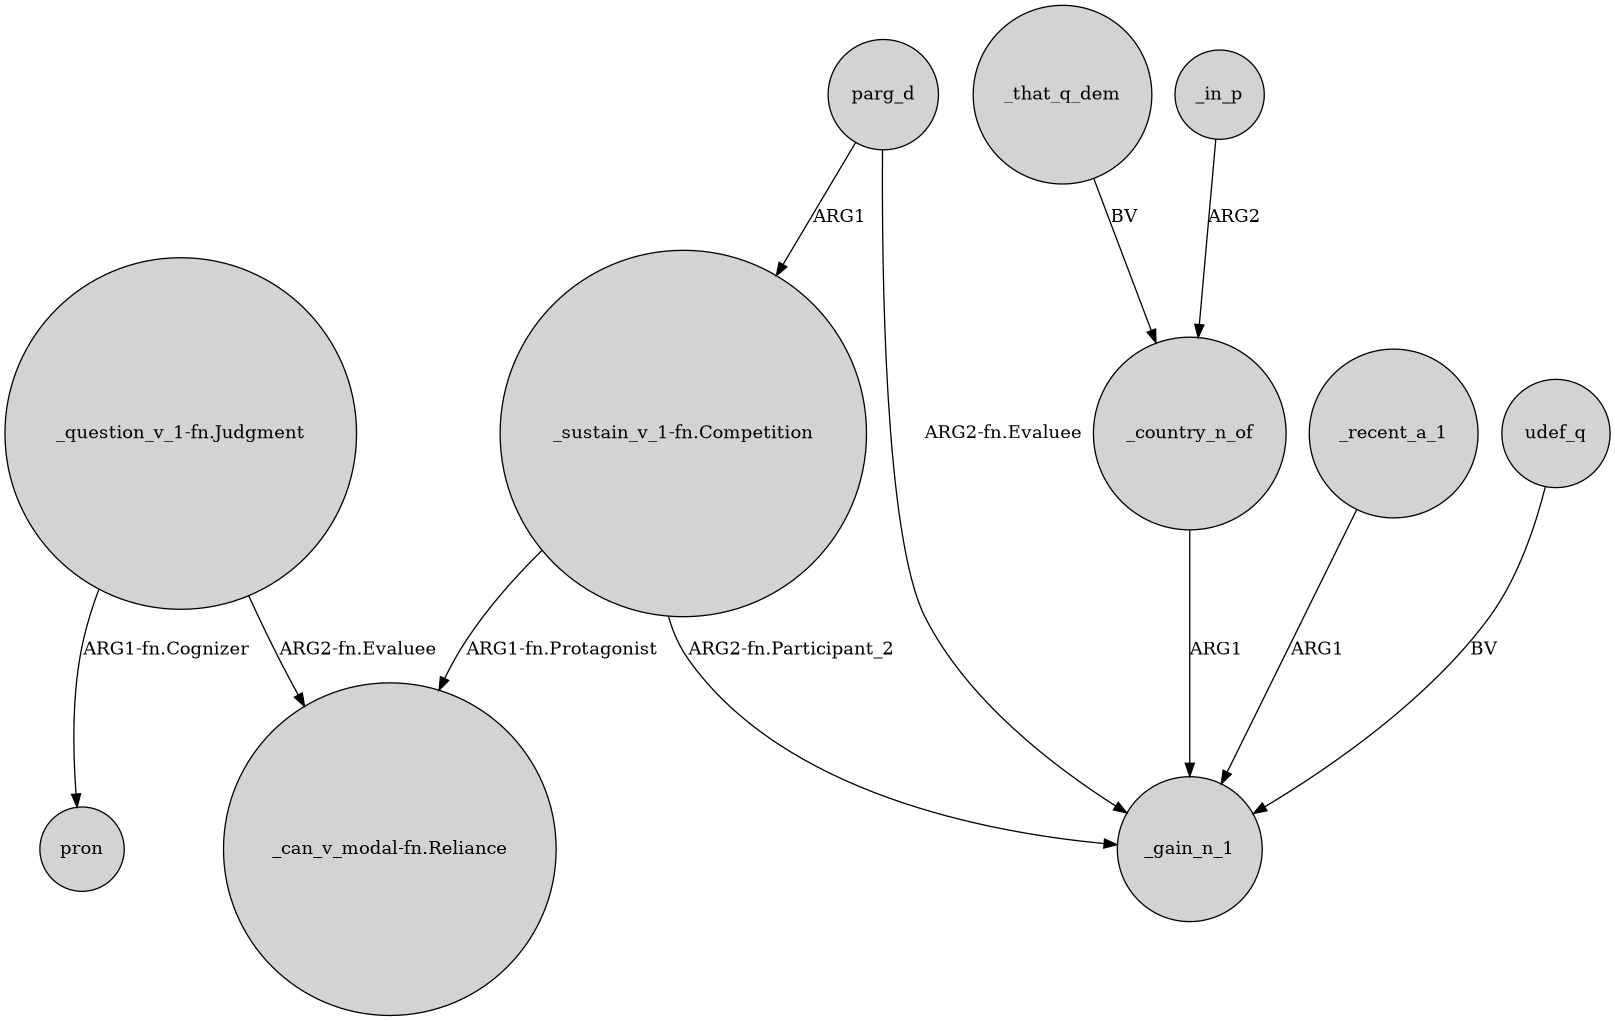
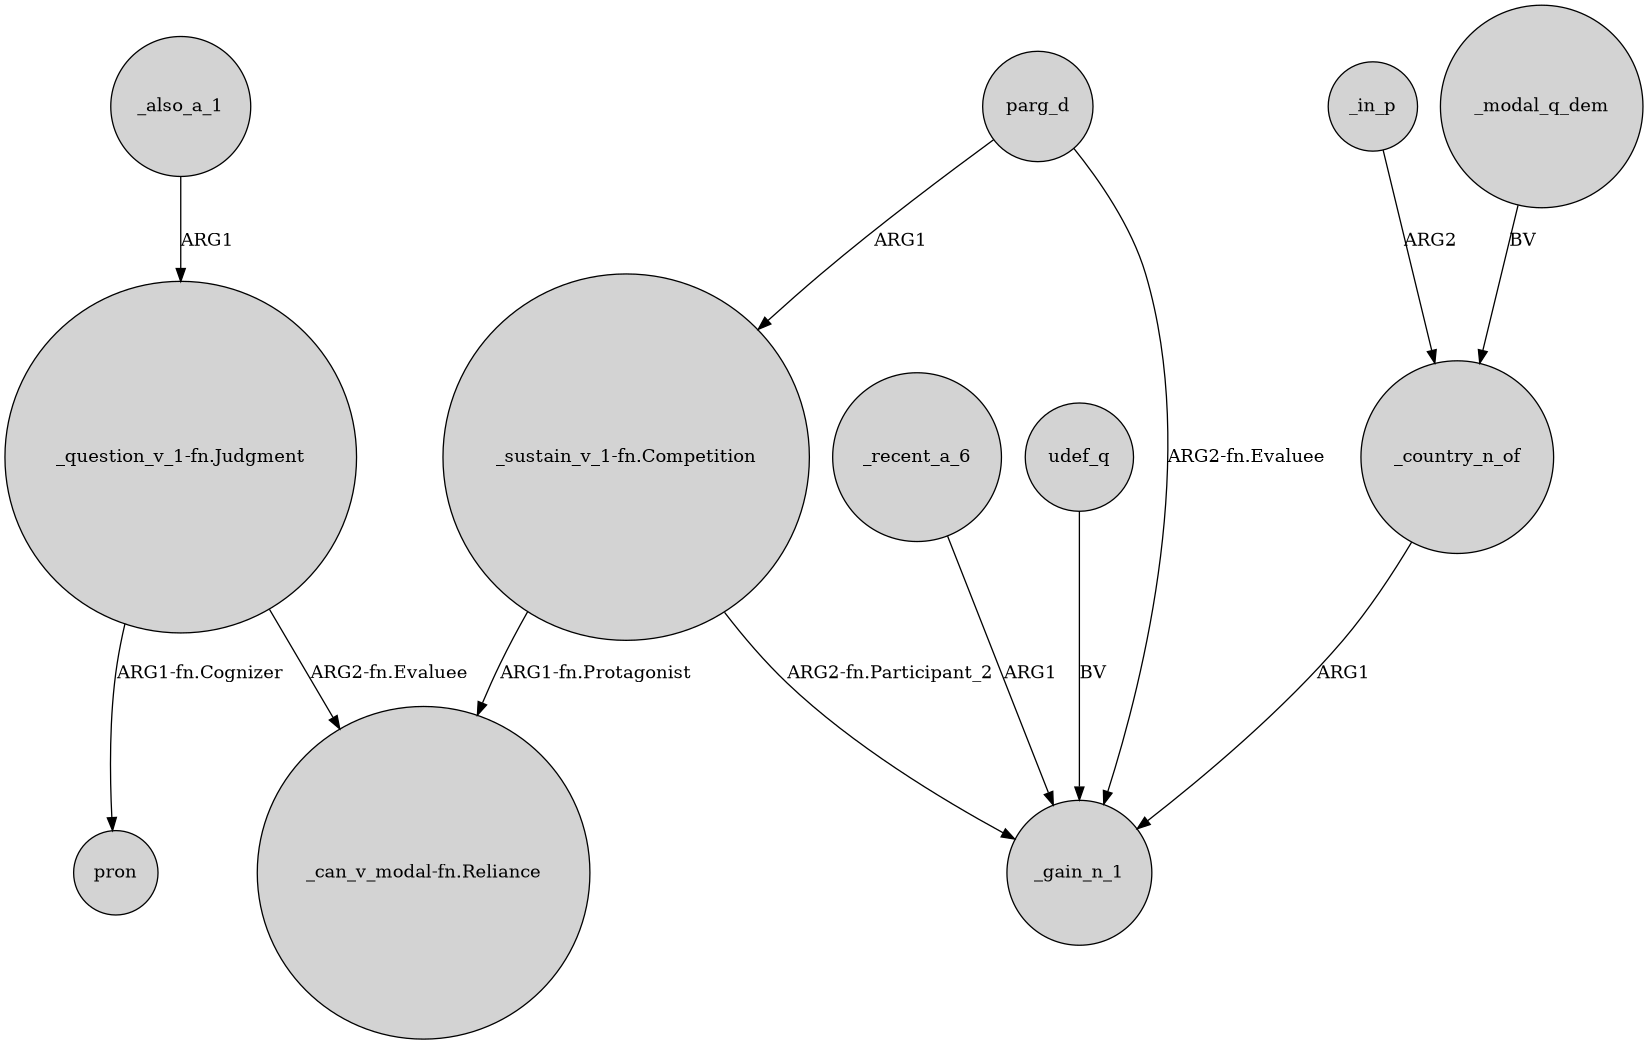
(1063, 95) -> (1542, 106)
none -> (181, 106)
(1394, 434) -> (917, 457)
